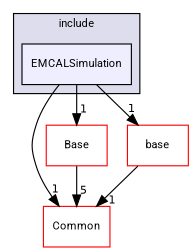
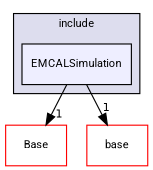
(77, 227) -> none
